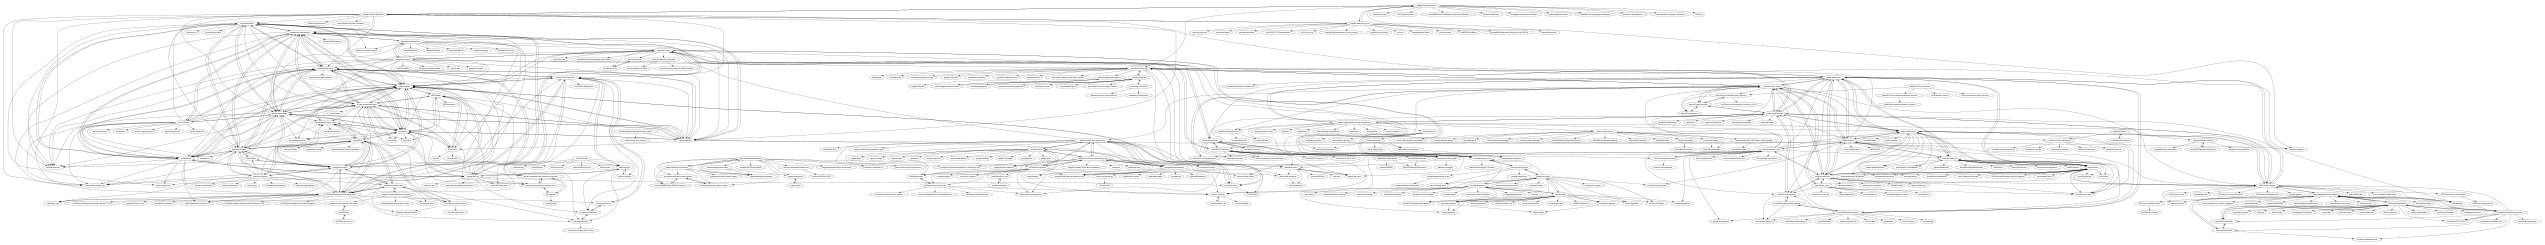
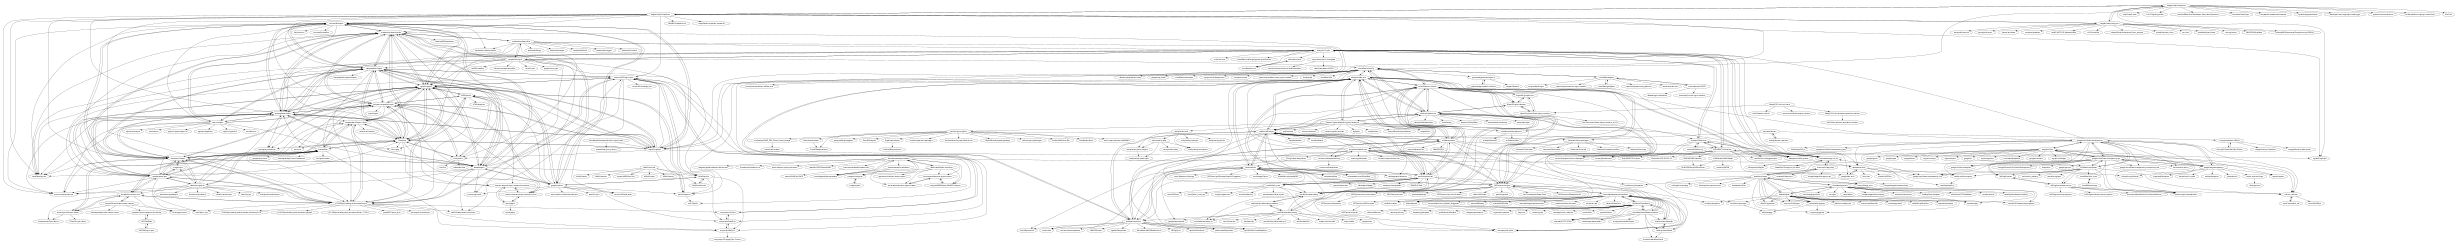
(1753, 91) -> (1531, 103)
(381, 120) -> (385, 136)
(222, 154) -> (120, 134)
(1965, 158) -> (1273, 163)
none -> (1972, 204)
